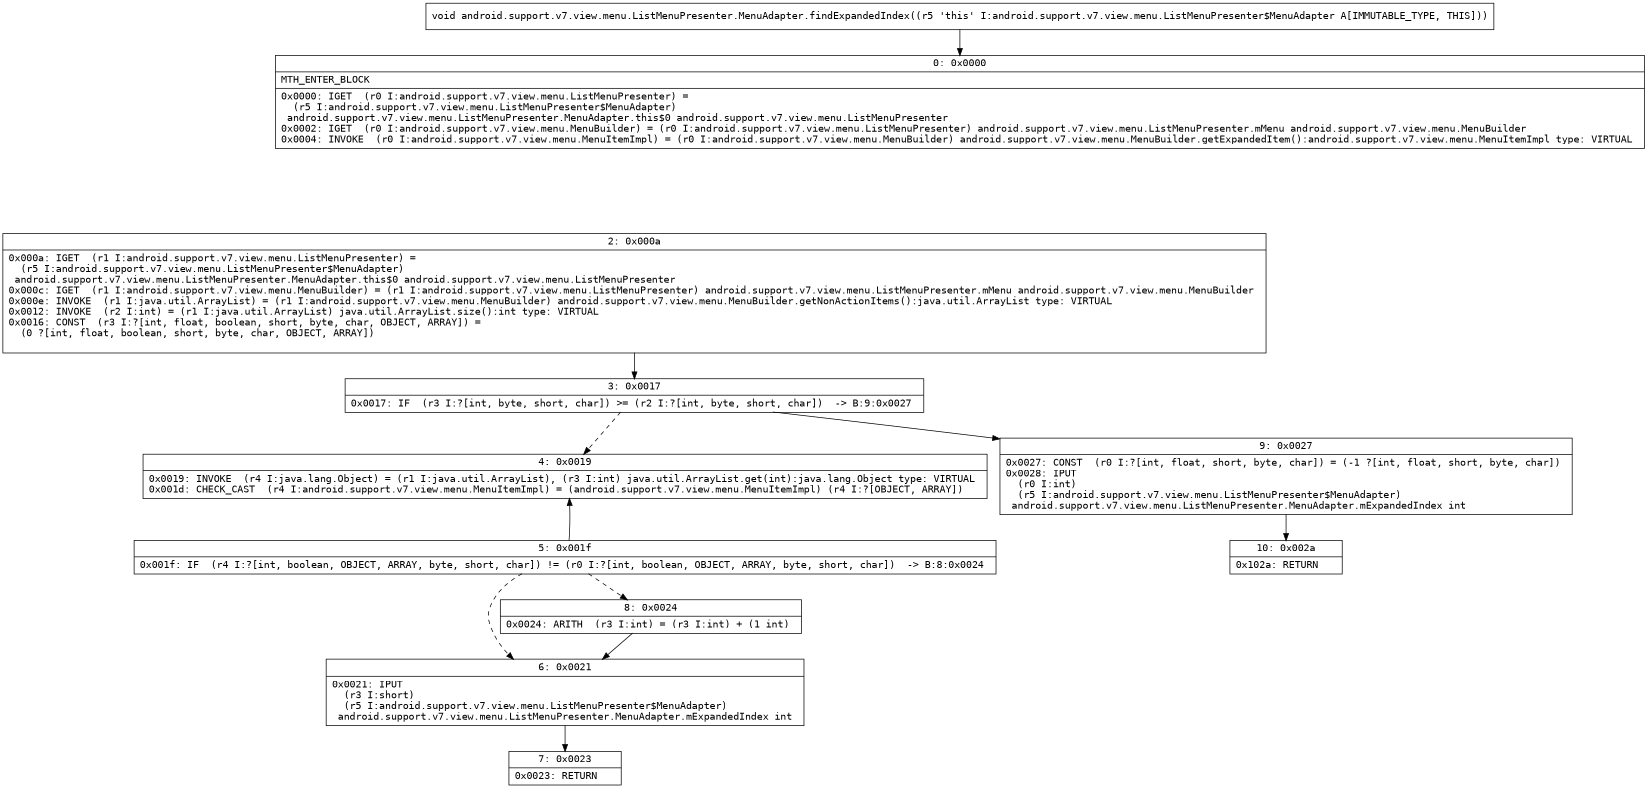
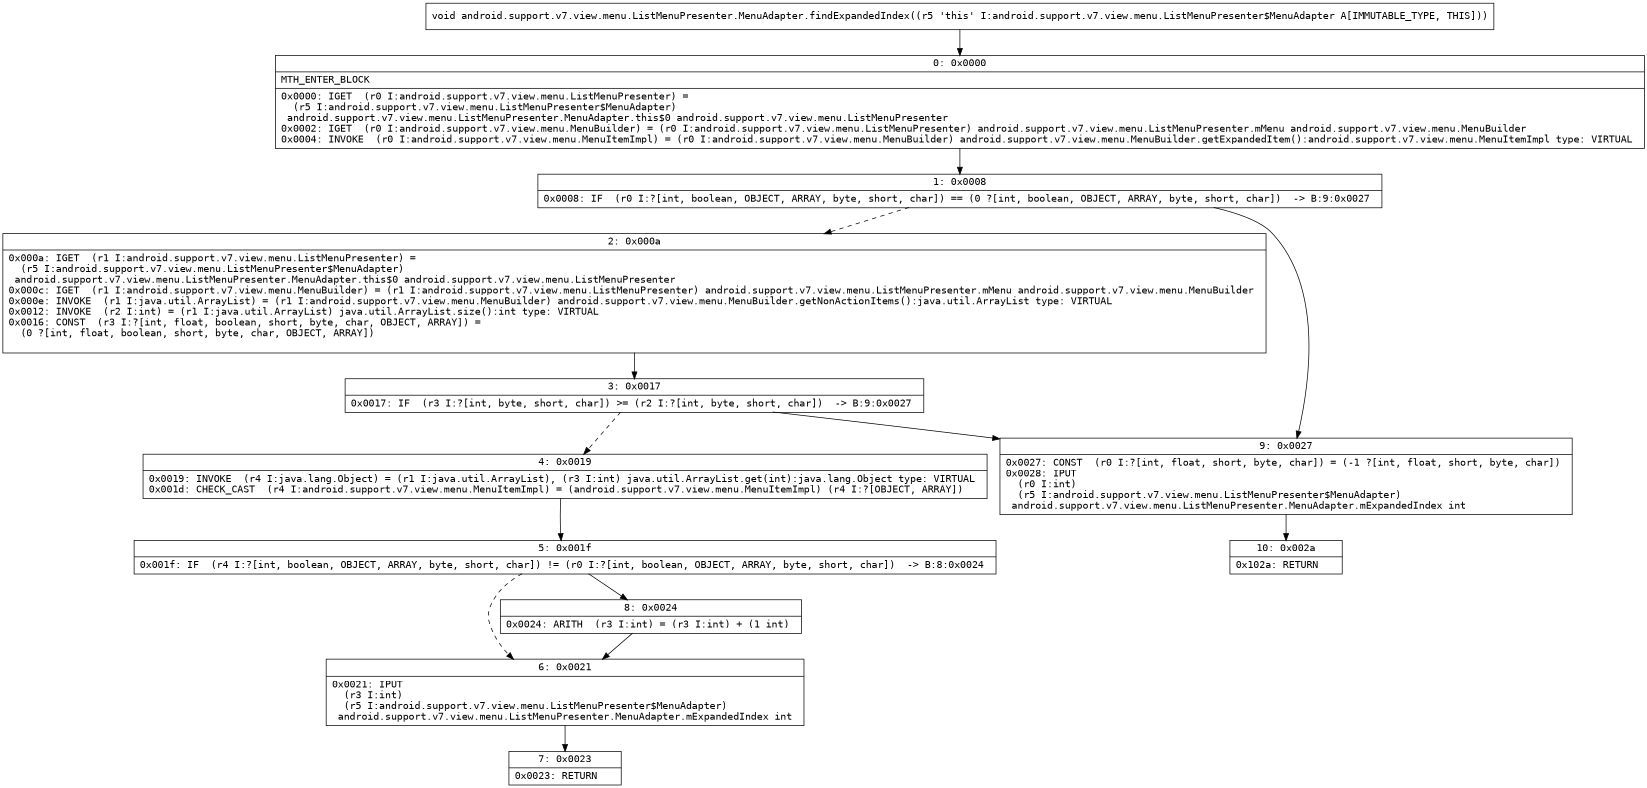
none -> (960, 191)
(570, 523) -> (560, 516)
(605, 585) -> (605, 585)
(373, 695) -> (368, 695)
